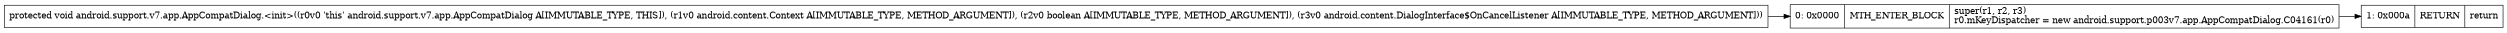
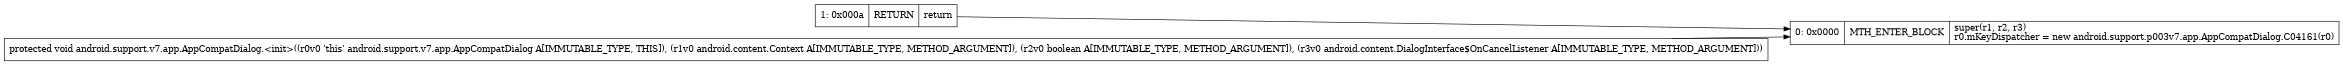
(2347, 16) -> (1371, 23)
